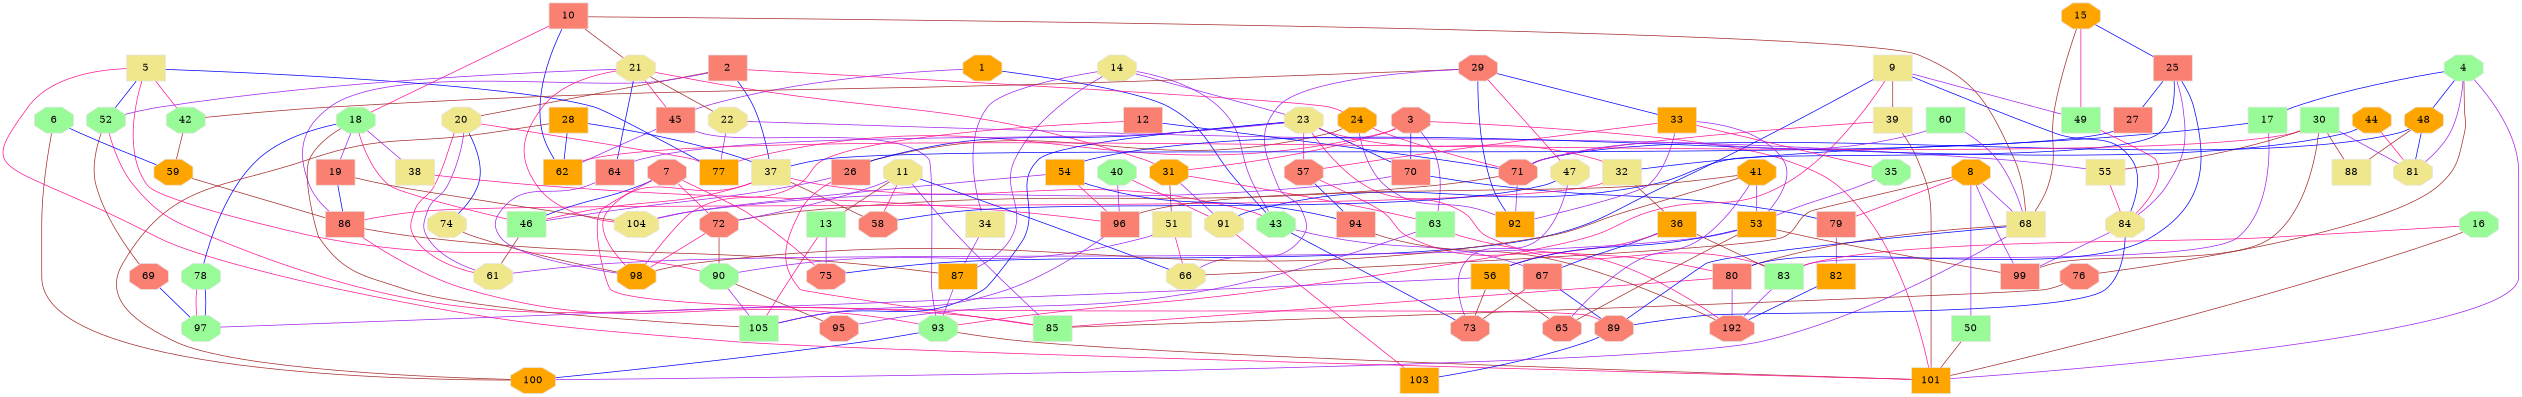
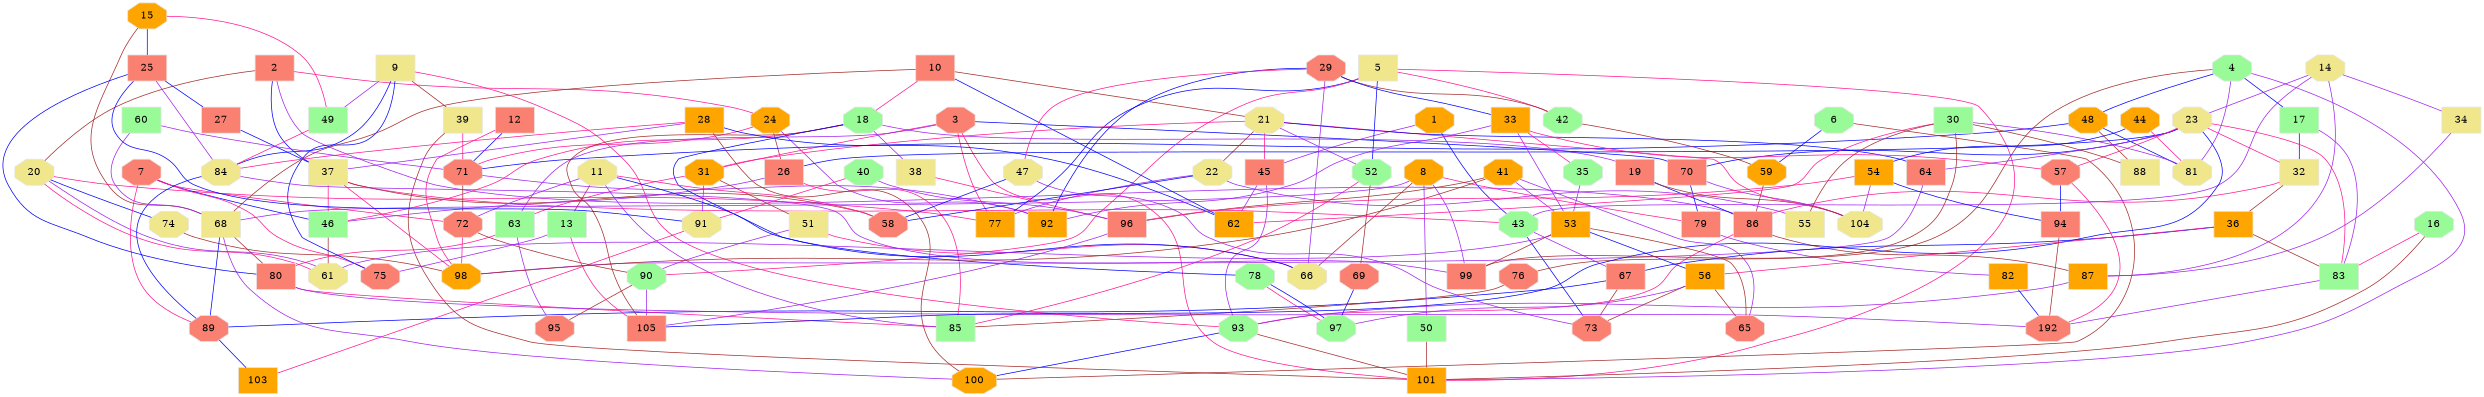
(671, 139) -> (516, 146)
none -> (1050, 198)
(2115, 198) -> (451, 143)
(759, 329) -> (647, 329)
